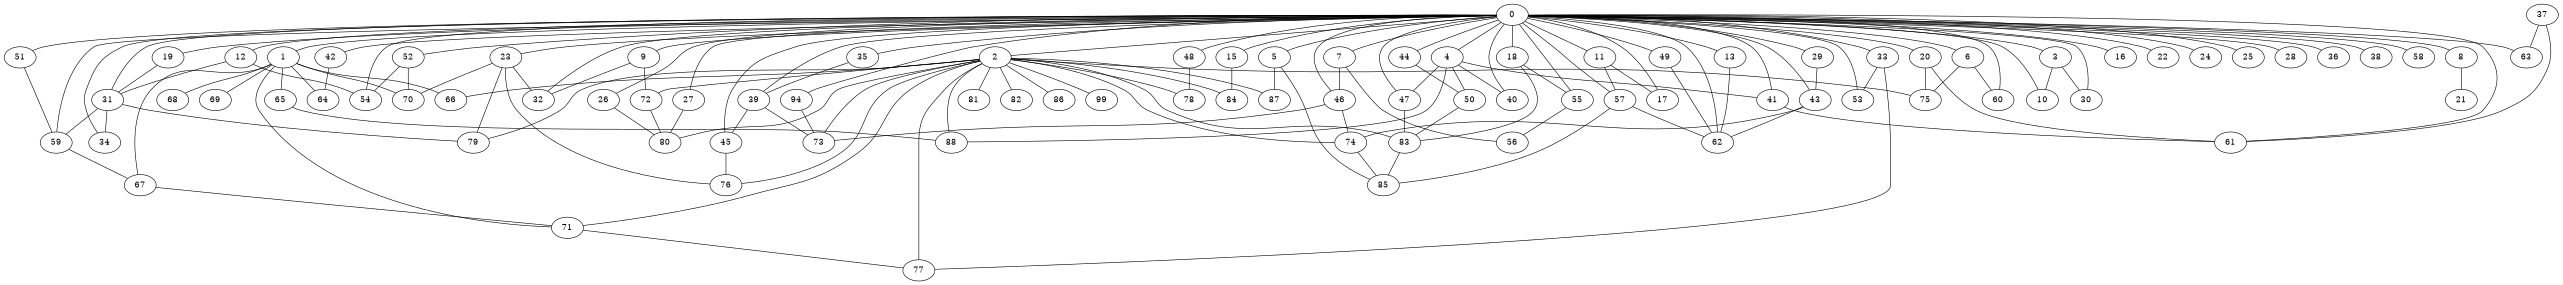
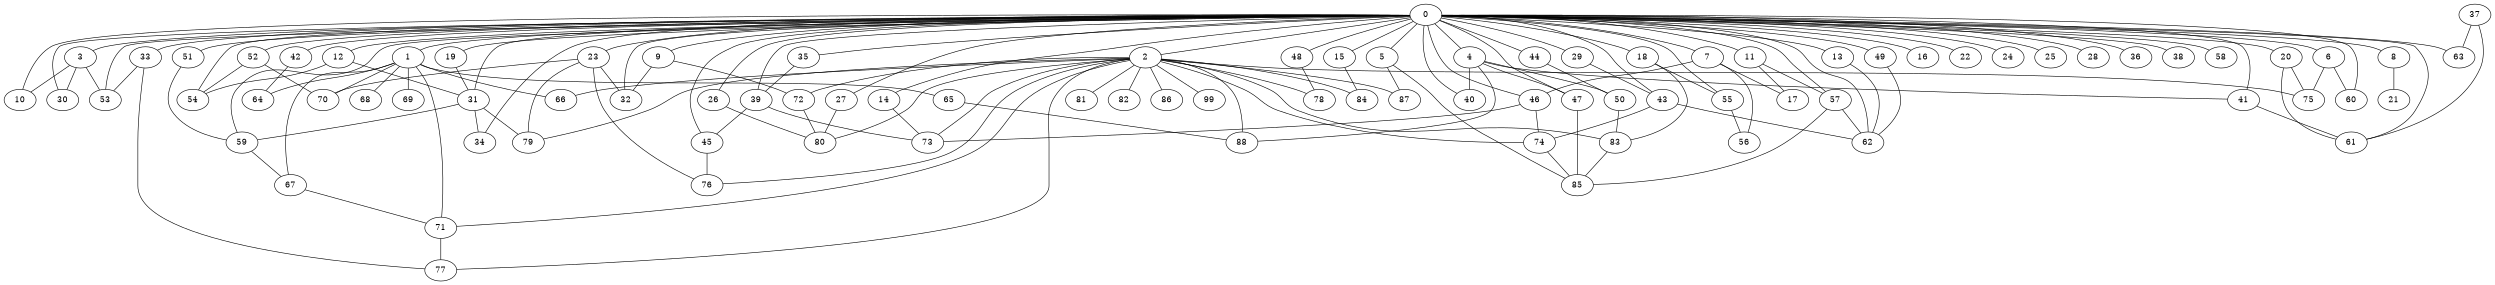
(1616, 44) -> (1750, 79)
none -> (93, 79)
(796, 100) -> (884, 100)
(1405, 121) -> (1577, 143)
